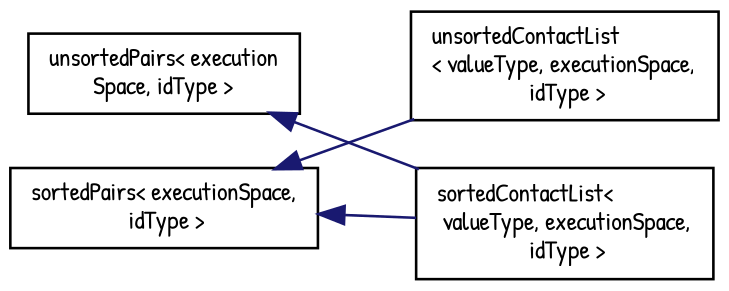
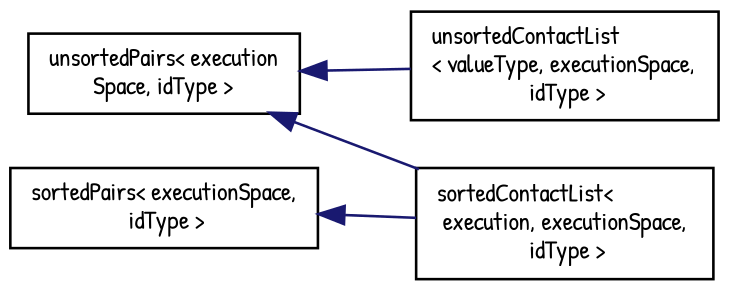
(371, 135) -> (369, 70)
(565, 224) -> (565, 224)
